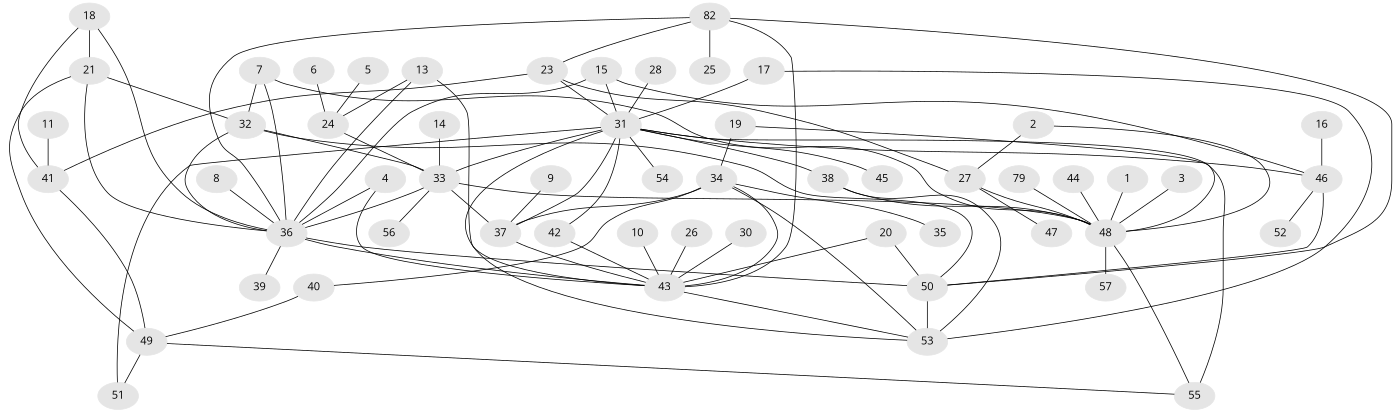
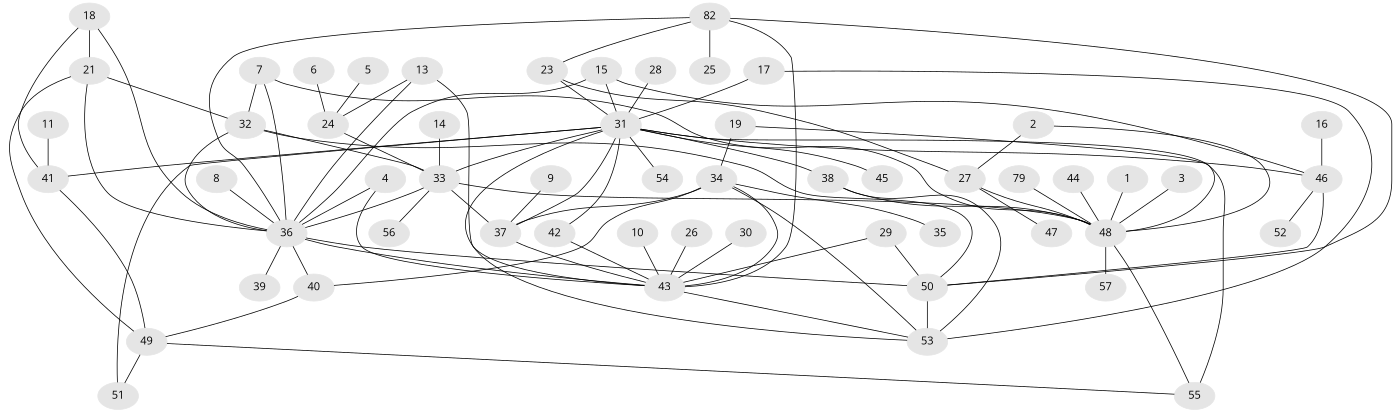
(290, 97) -> (334, 150)
(886, 233) -> (886, 233)
none -> (300, 260)
